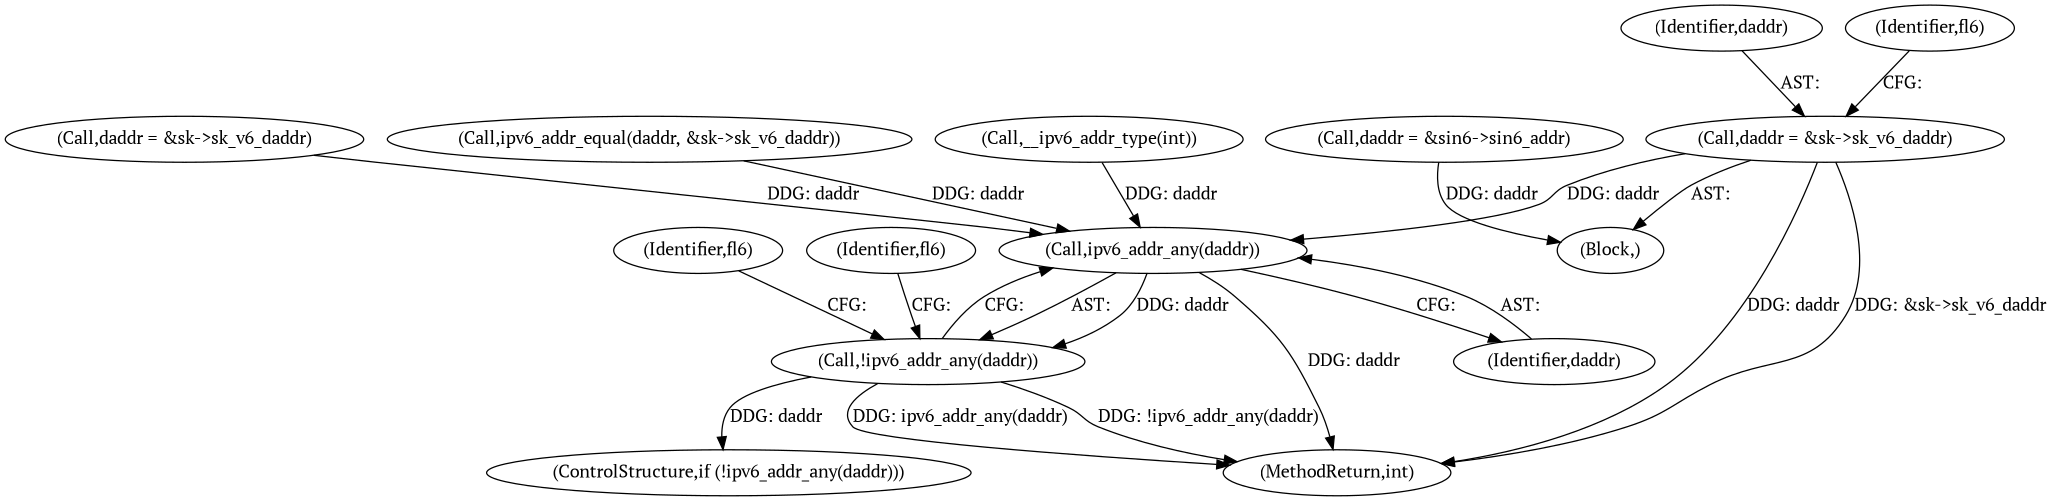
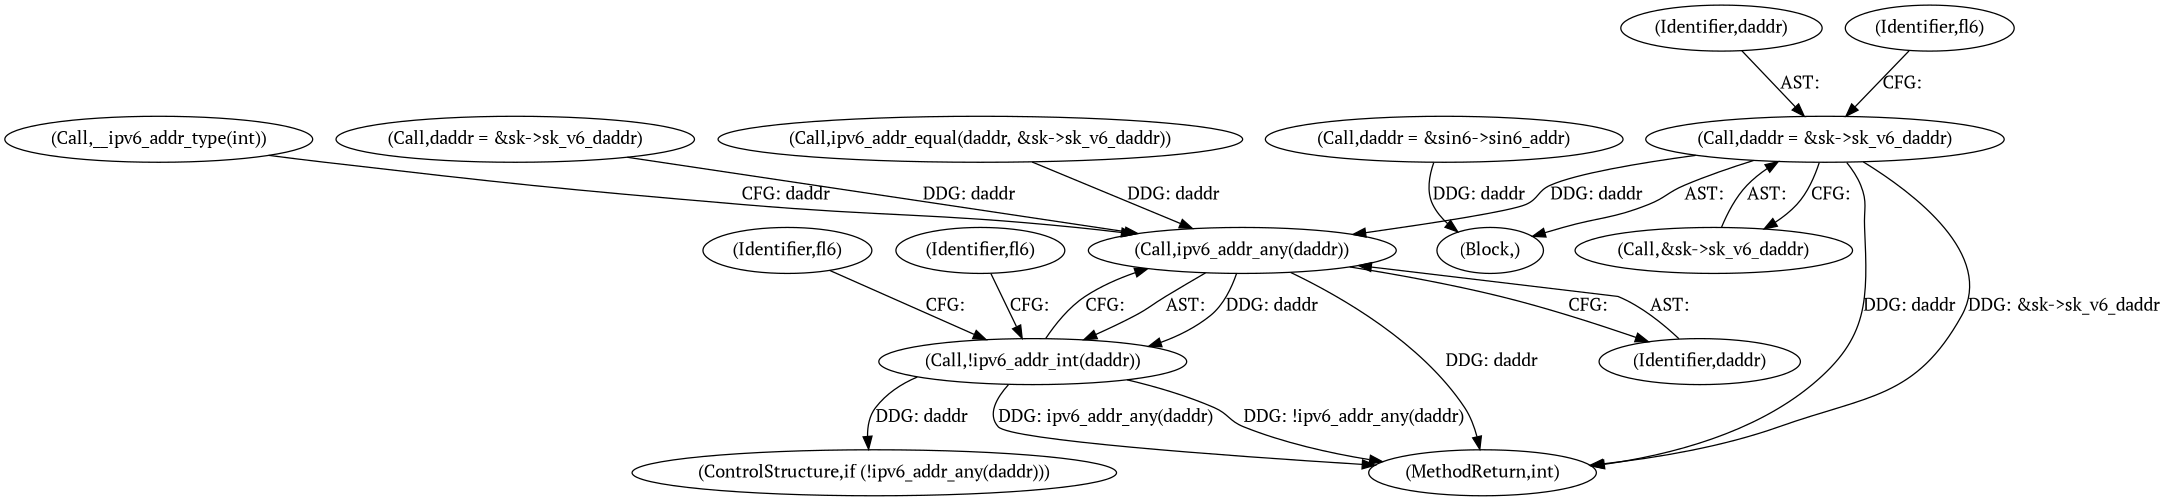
(1172, 195) -> (786, 195)
none -> (1714, 250)
(928, 362) -> (1033, 362)
